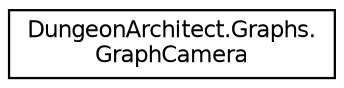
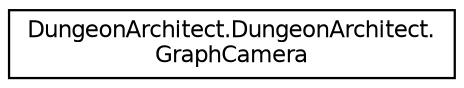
(172, 44) -> (232, 44)
